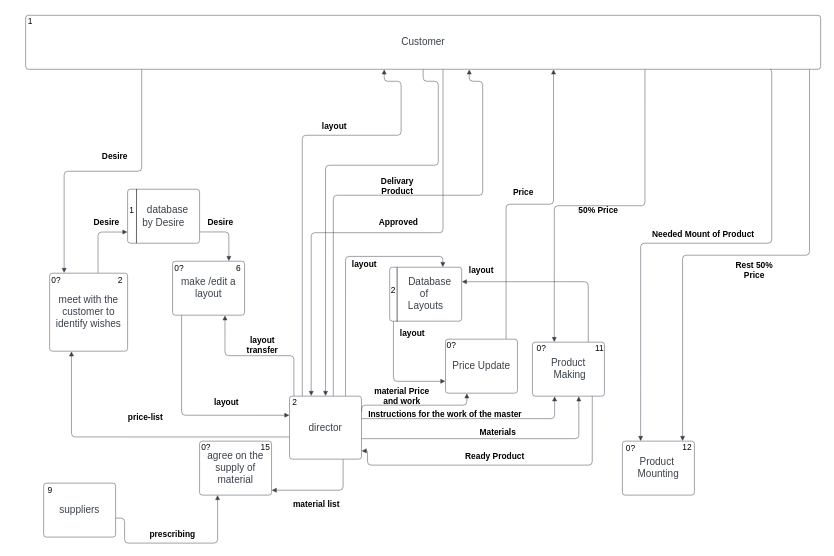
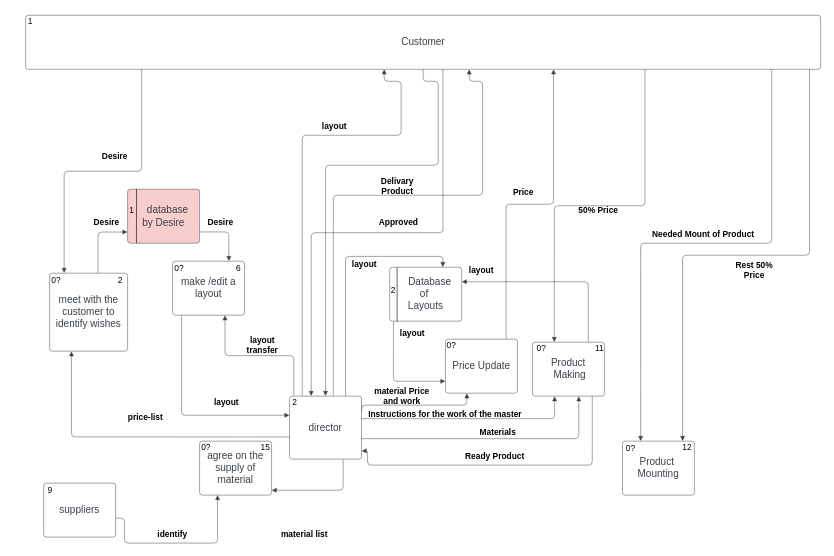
(164, 216) -> (164, 216)
(317, 504) -> (305, 534)
(173, 534) -> (173, 534)
